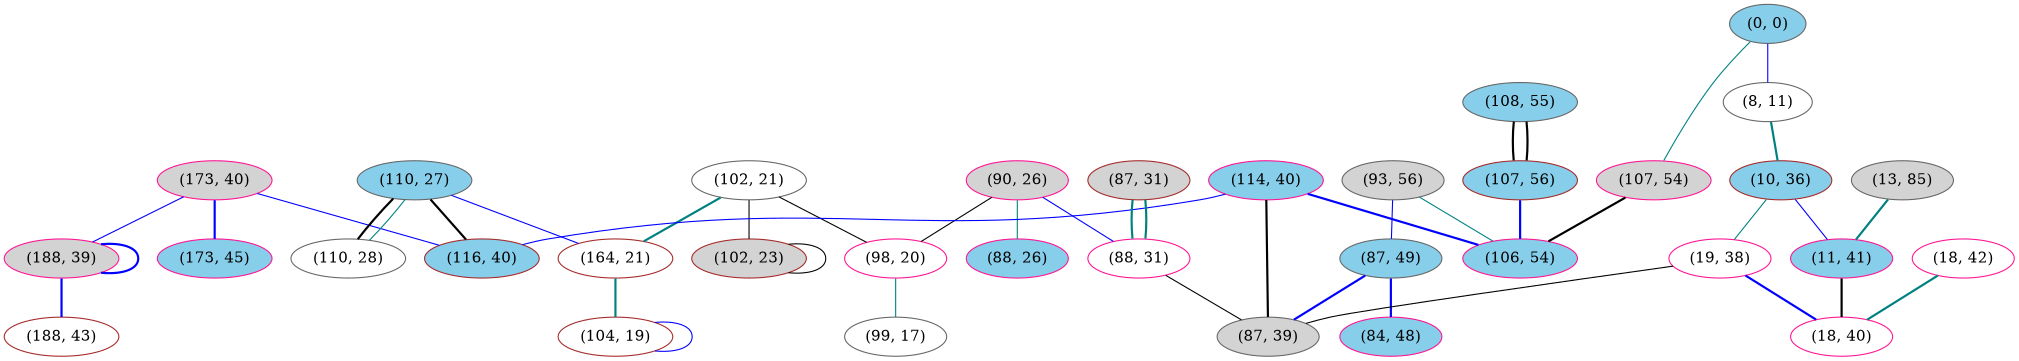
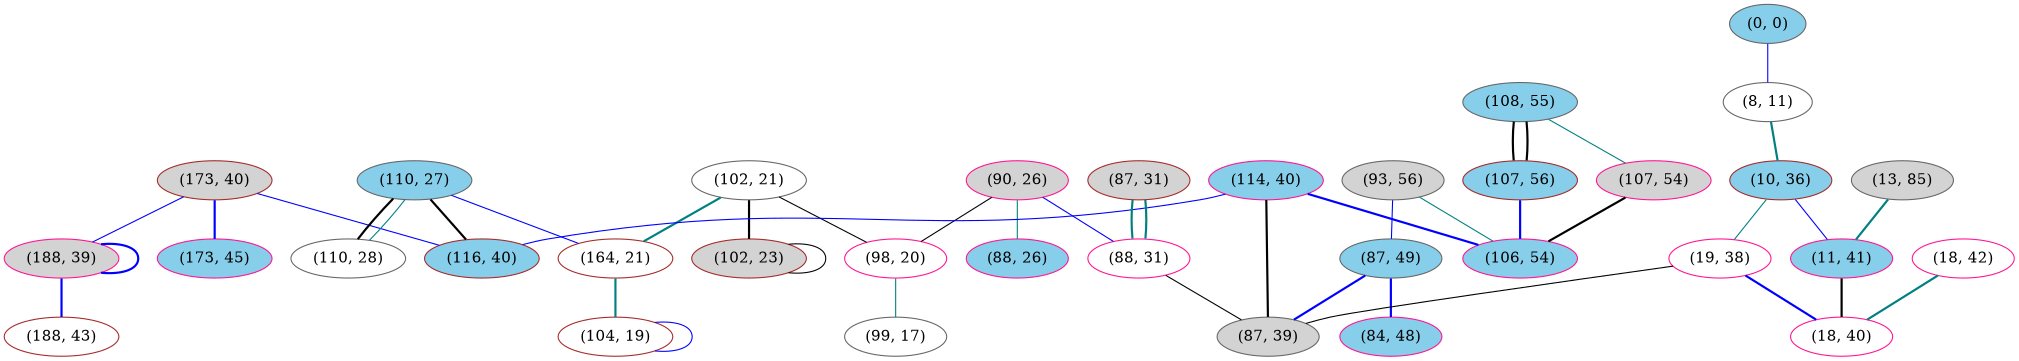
(1702, 98) -> (1587, 141)
(215, 180) -> (215, 180)
(749, 226) -> (749, 226)
